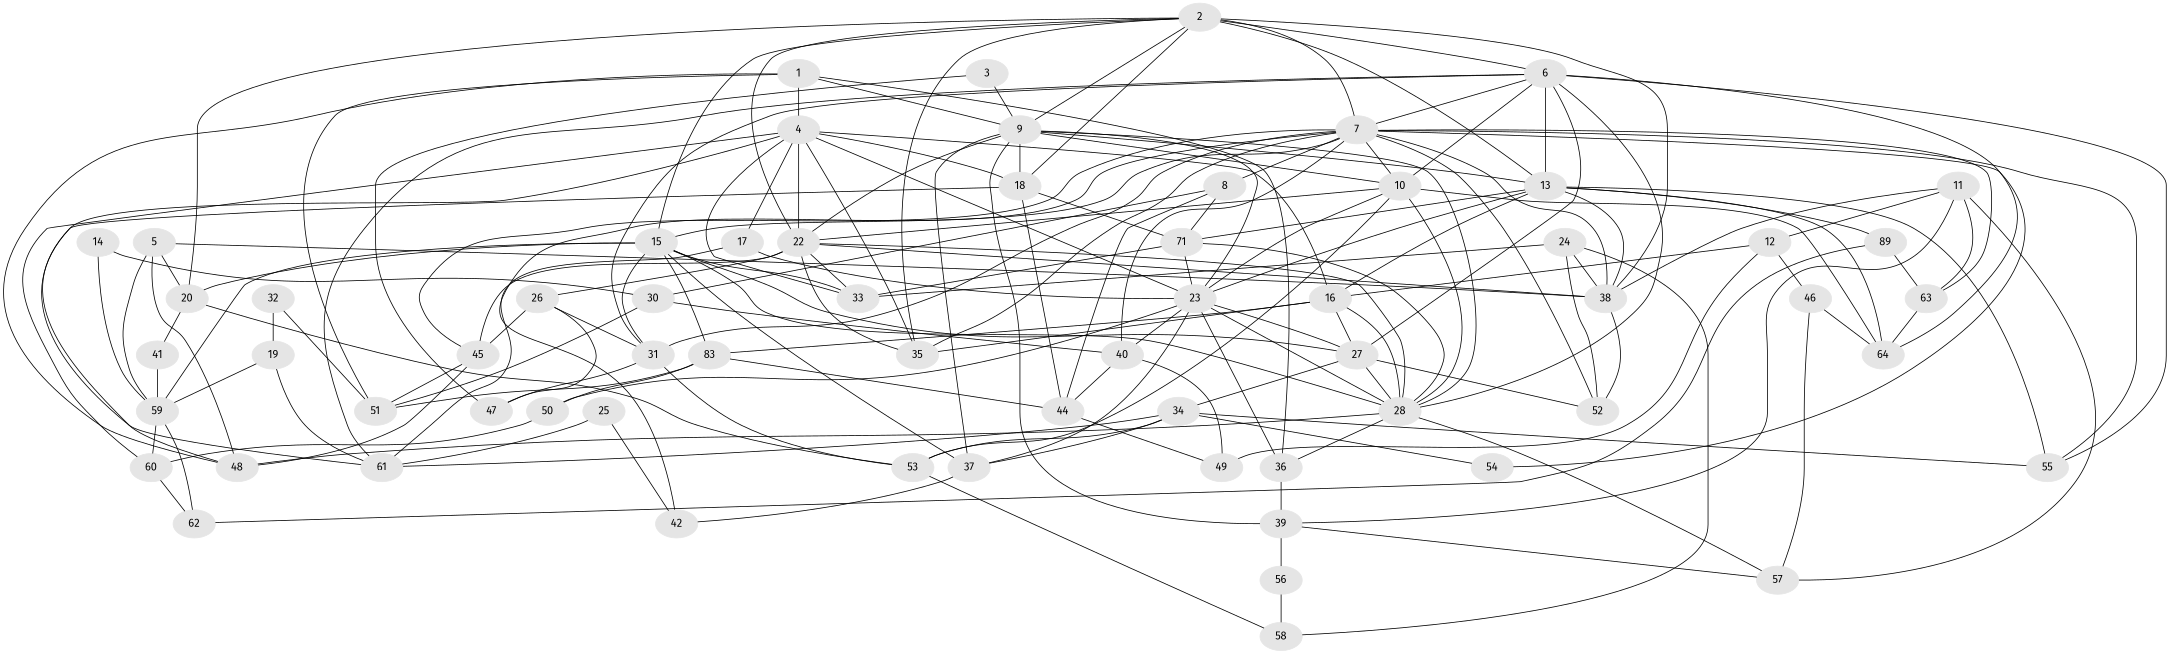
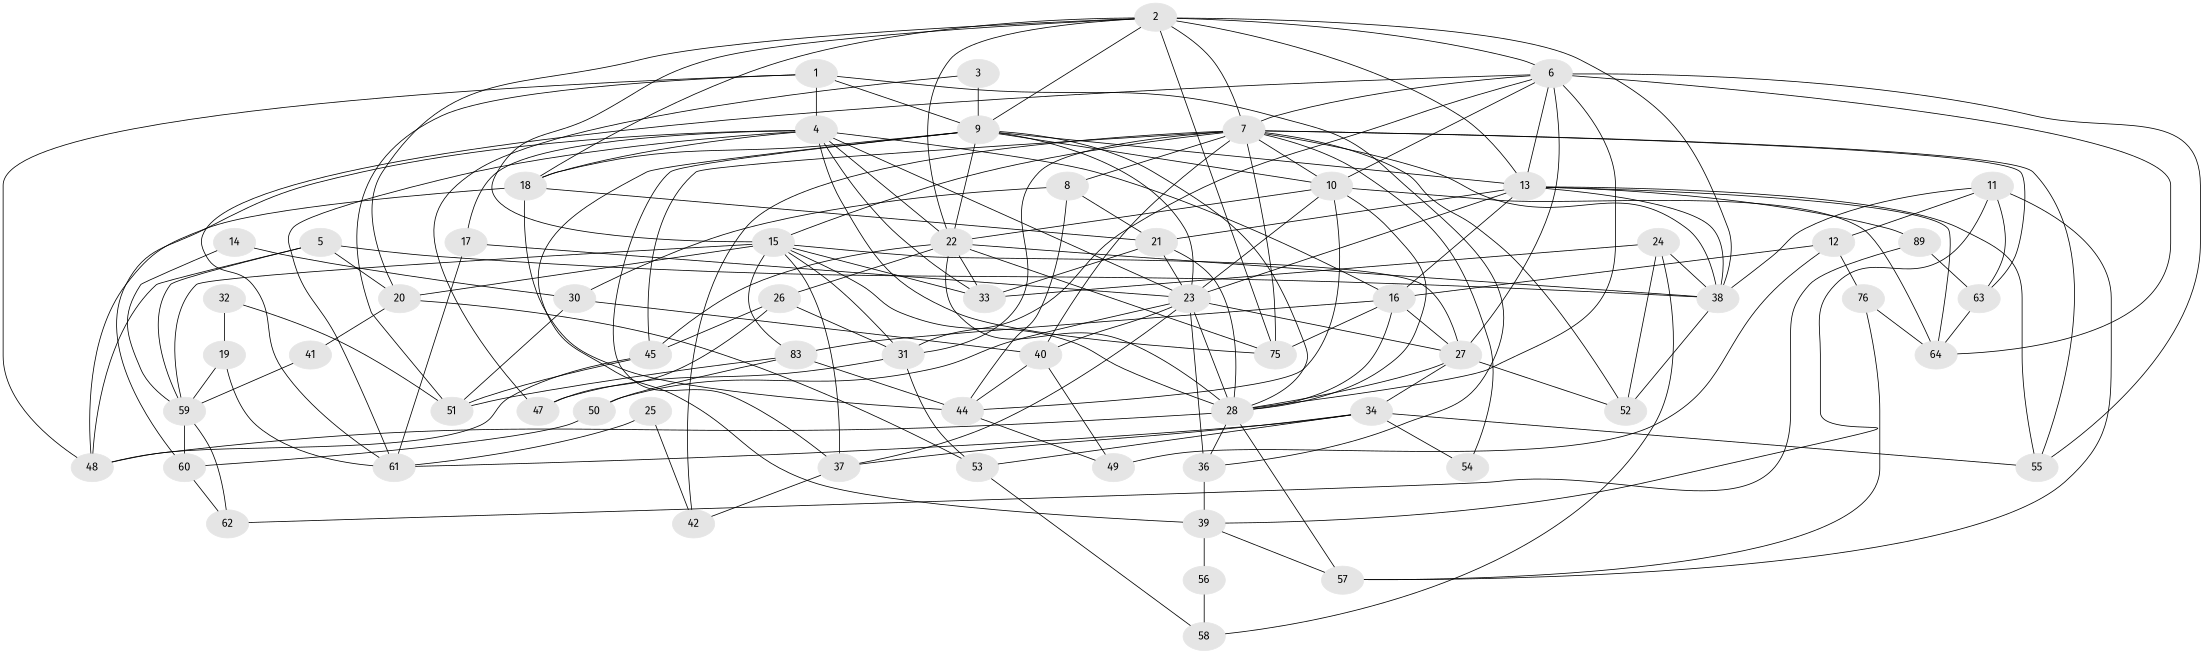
(1182, 242) -> (1156, 242)
(1811, 299) -> (1863, 299)
(918, 355) -> (1275, 355)
(1194, 366) -> (1246, 385)
